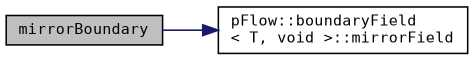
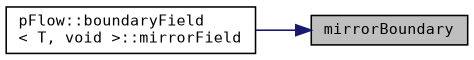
(183, 30) -> (276, 30)
